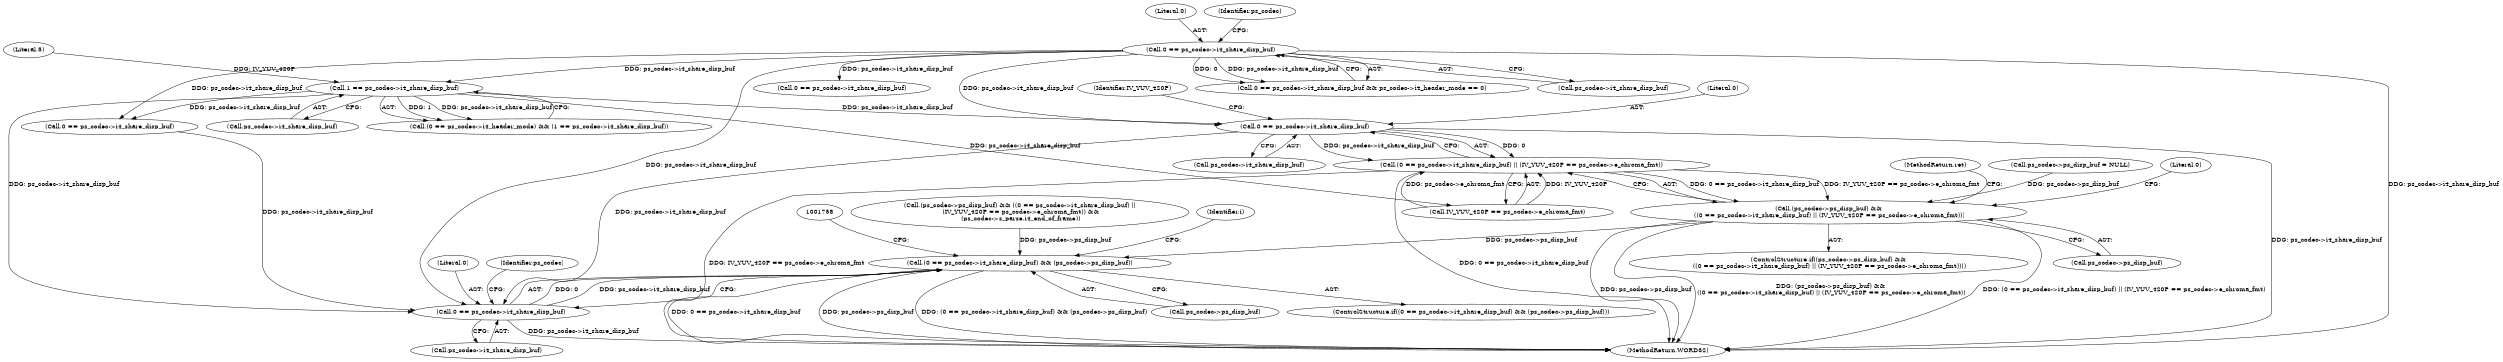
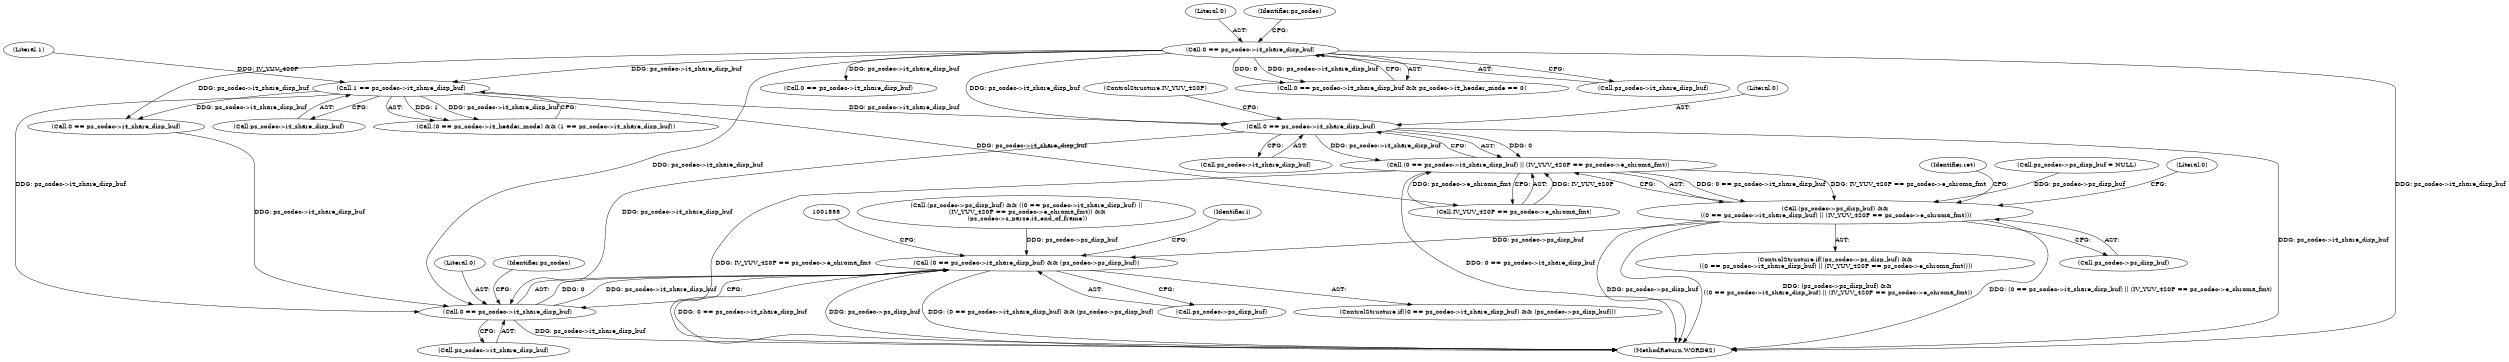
(29, 50) -> (29, 50)
(1133, 88) -> (1155, 88)
(1935, 165) -> (1953, 165)
(820, 212) -> (826, 212)
(1668, 351) -> (1674, 351)
